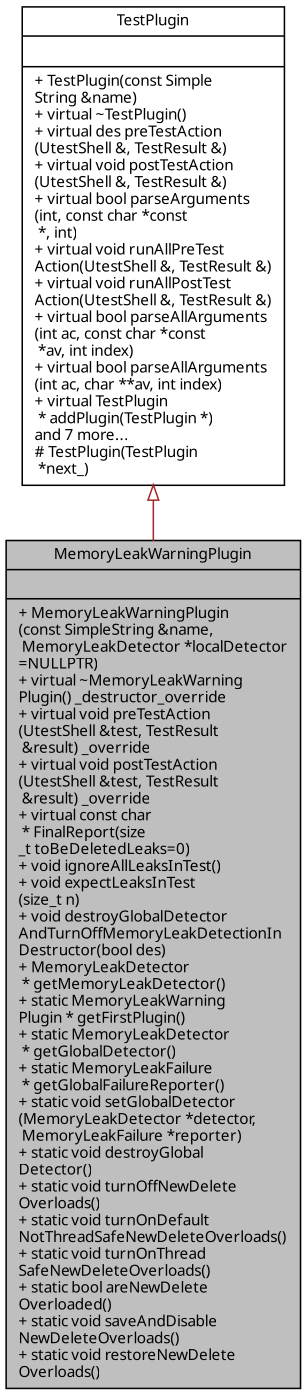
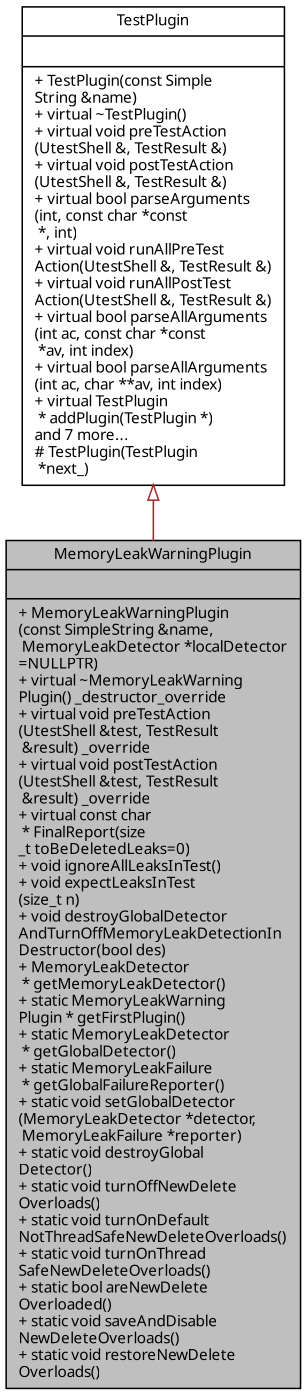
(129, 132) -> (131, 132)
